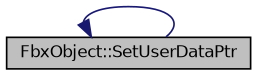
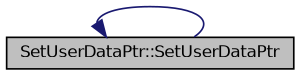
(129, 53) -> (150, 53)
